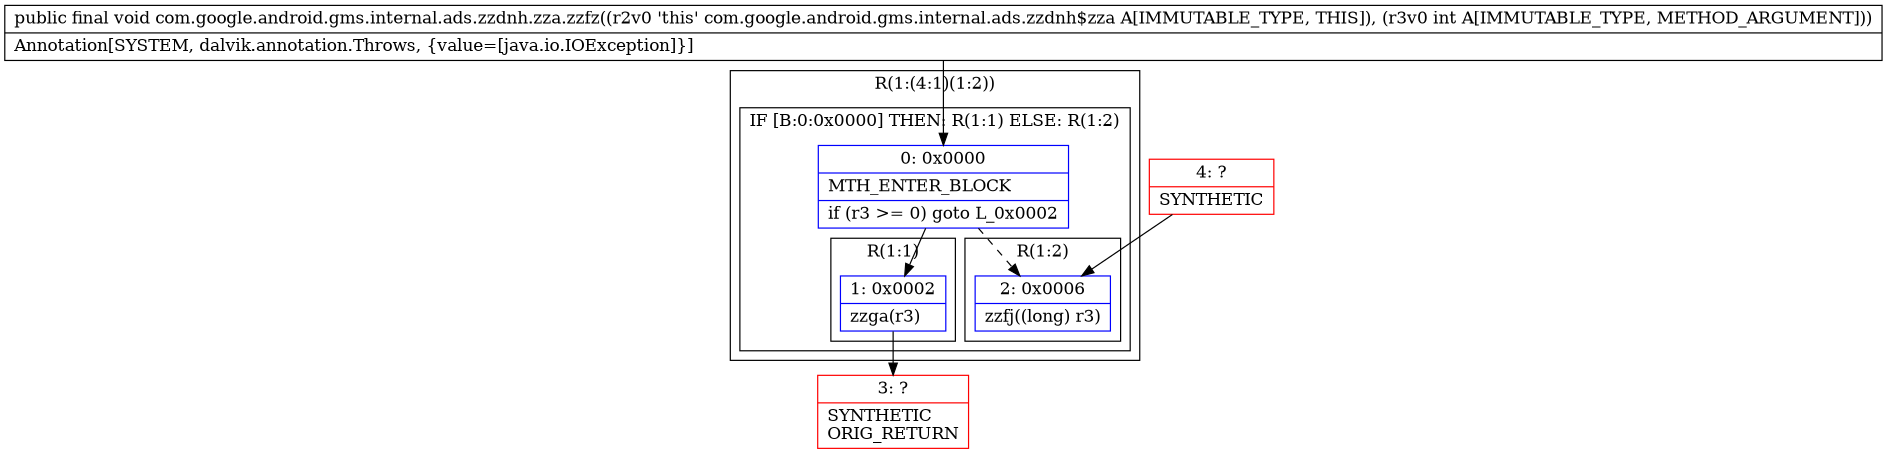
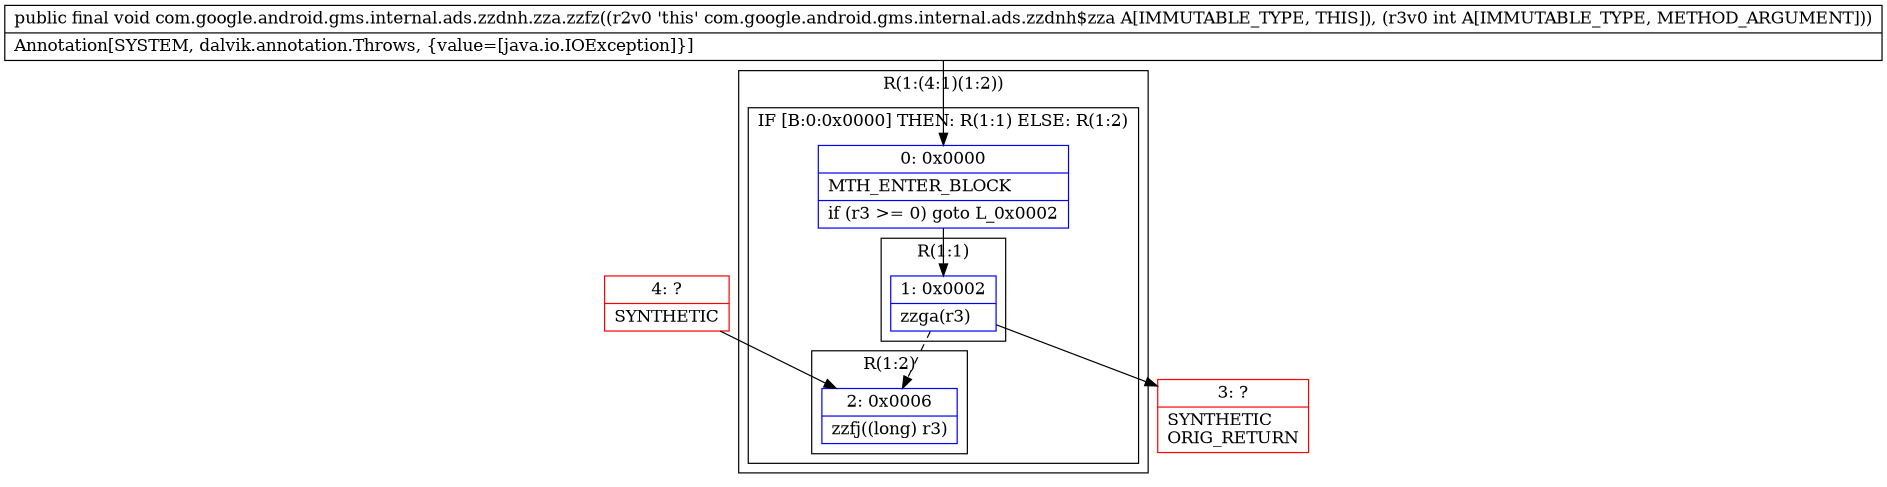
(995, 247) -> (917, 359)
